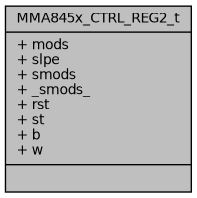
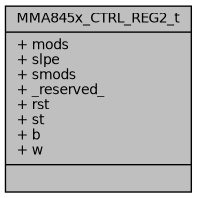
(54, 90) -> (61, 90)
